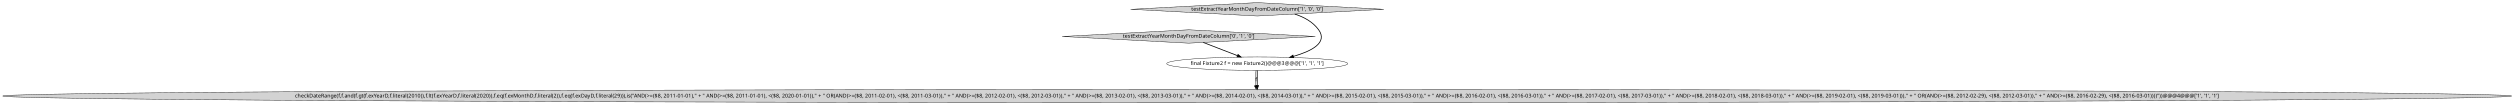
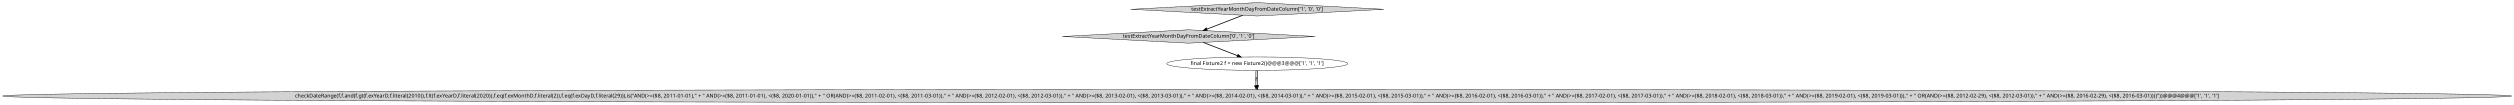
(1321, 37) -> (1225, 22)
